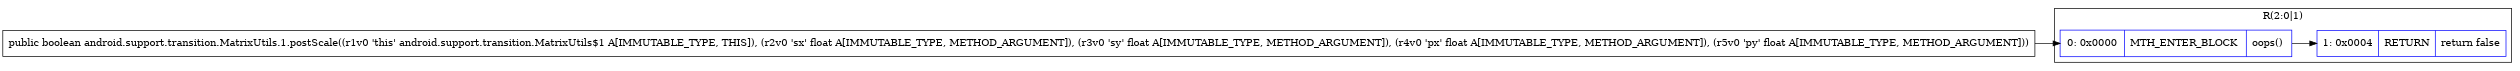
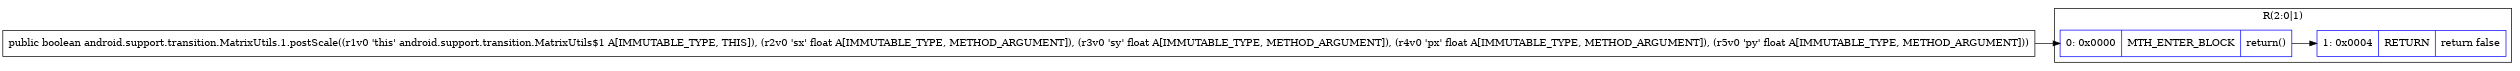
(2267, 43) -> (2266, 43)
